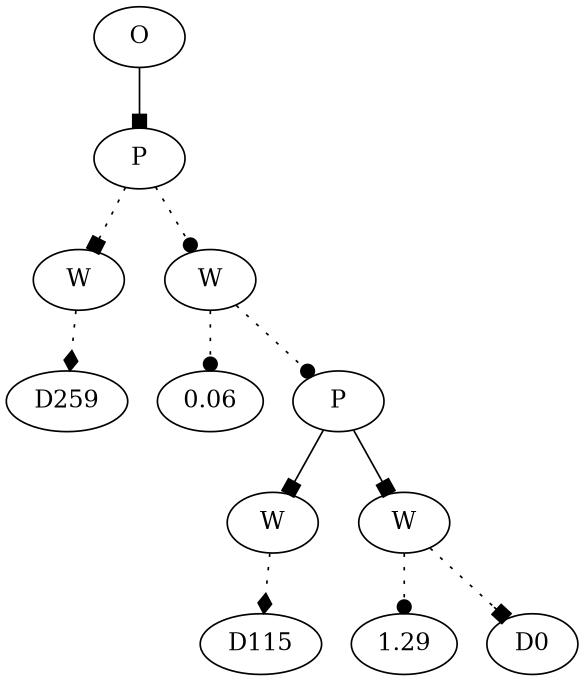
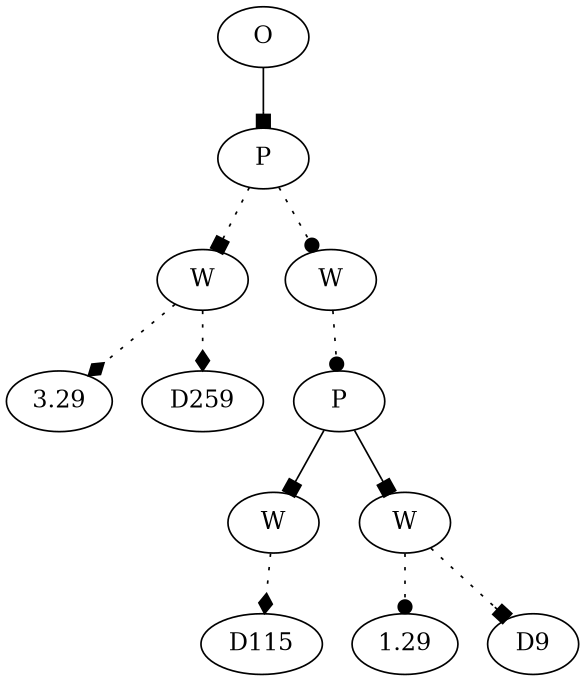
none -> (59, 401)
(210, 401) -> none
(532, 644) -> (533, 644)
